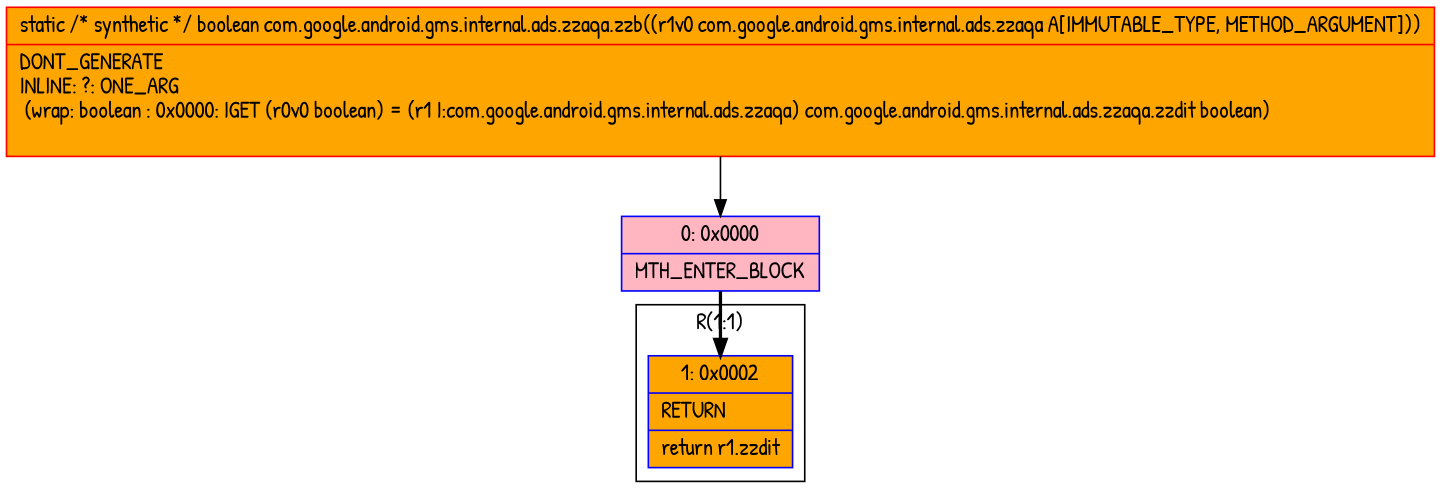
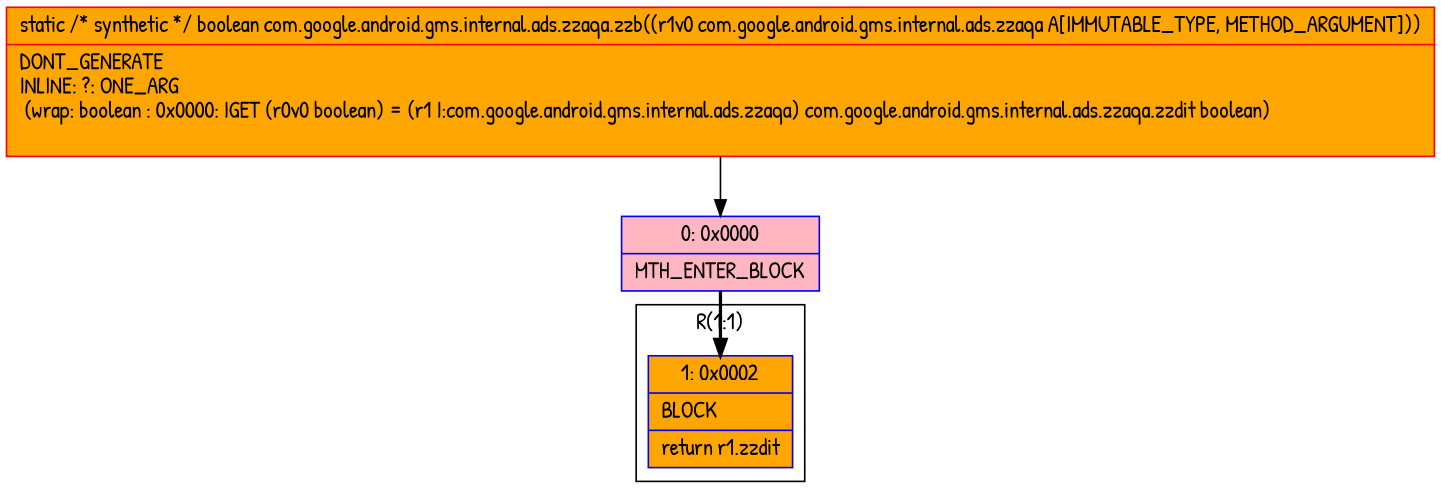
(694, 411) -> (690, 411)
